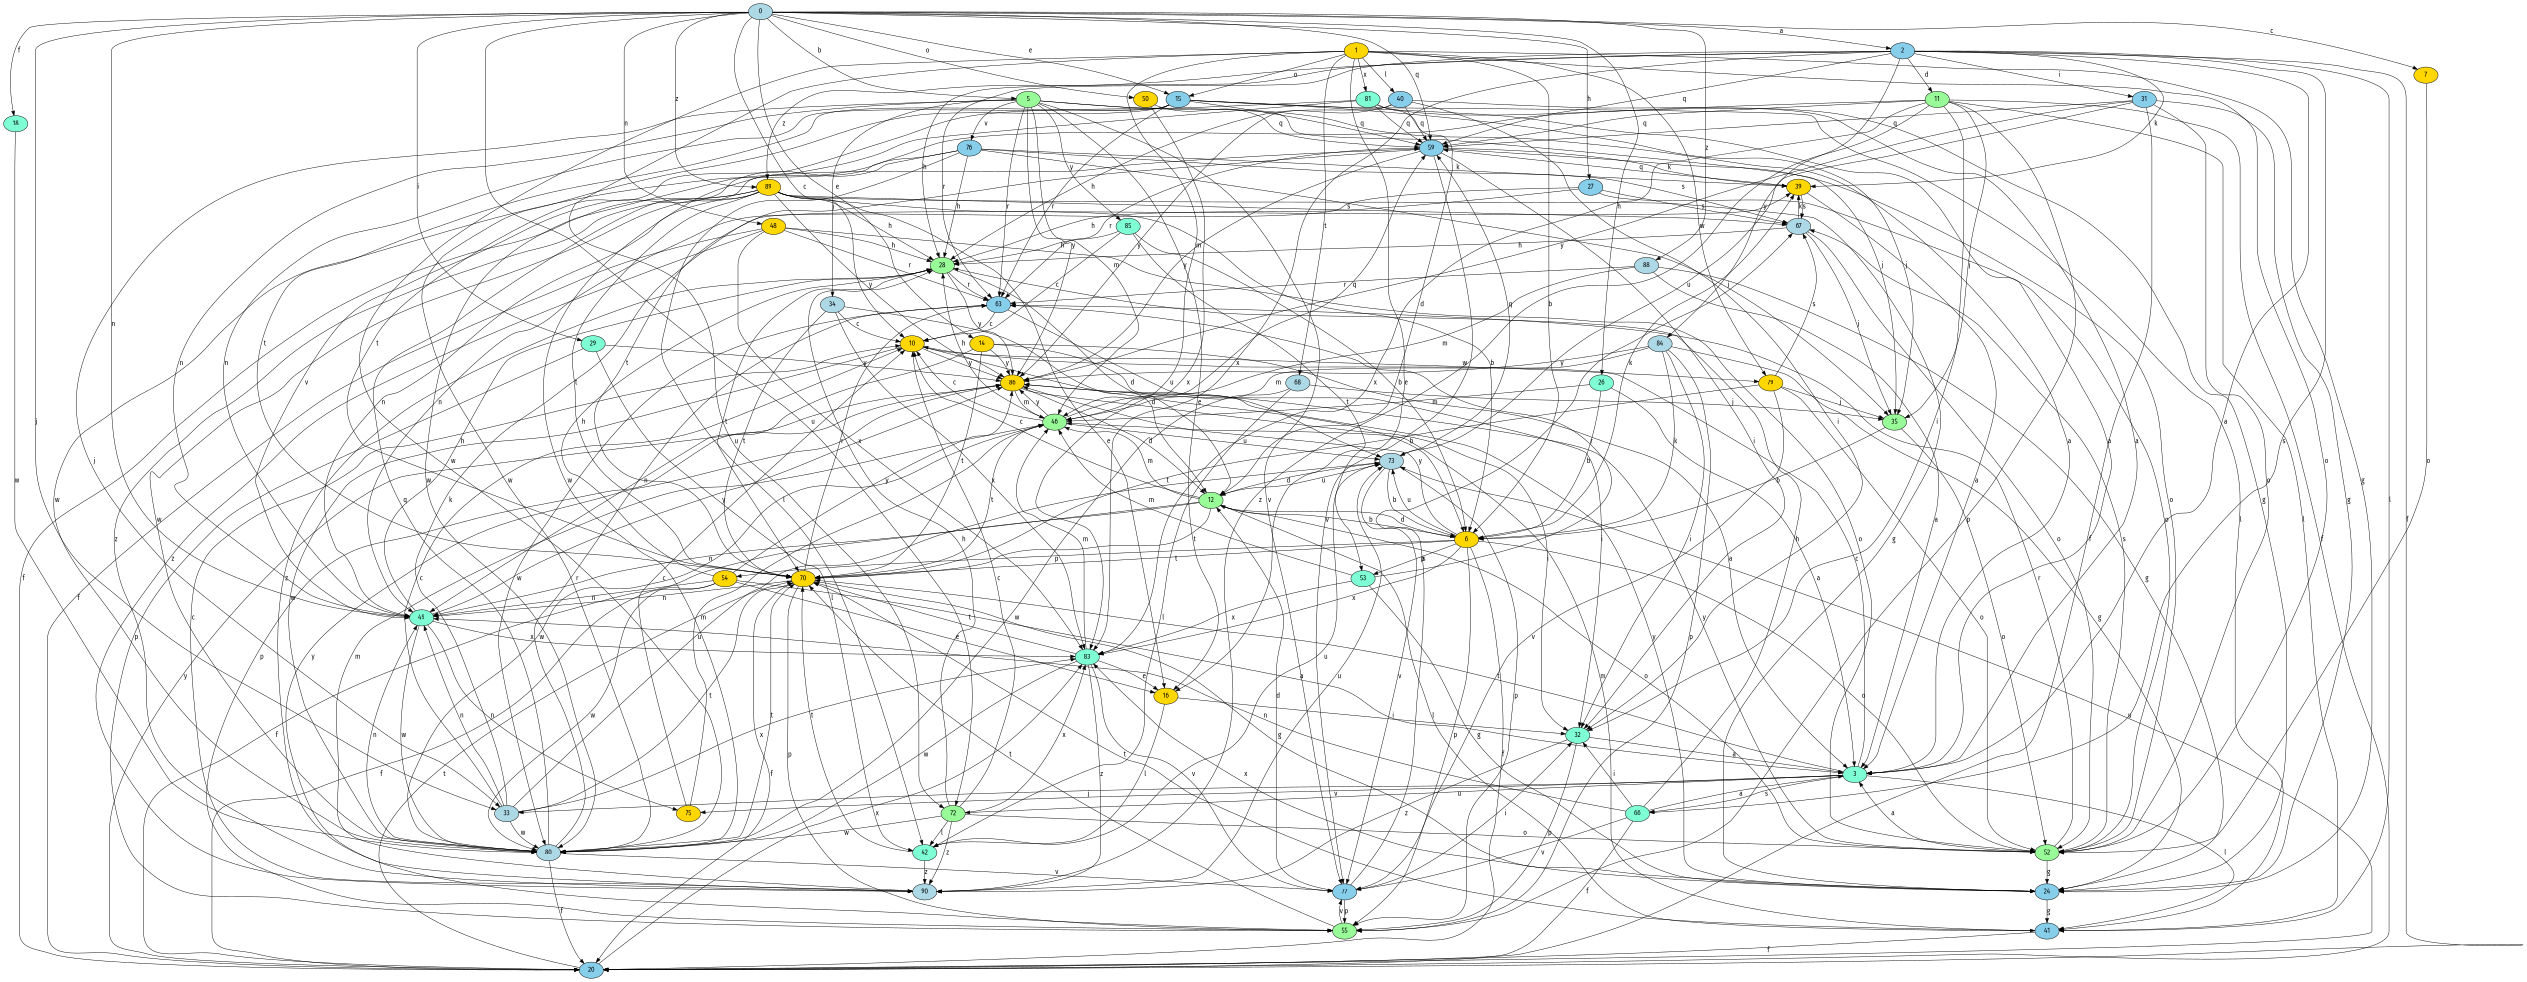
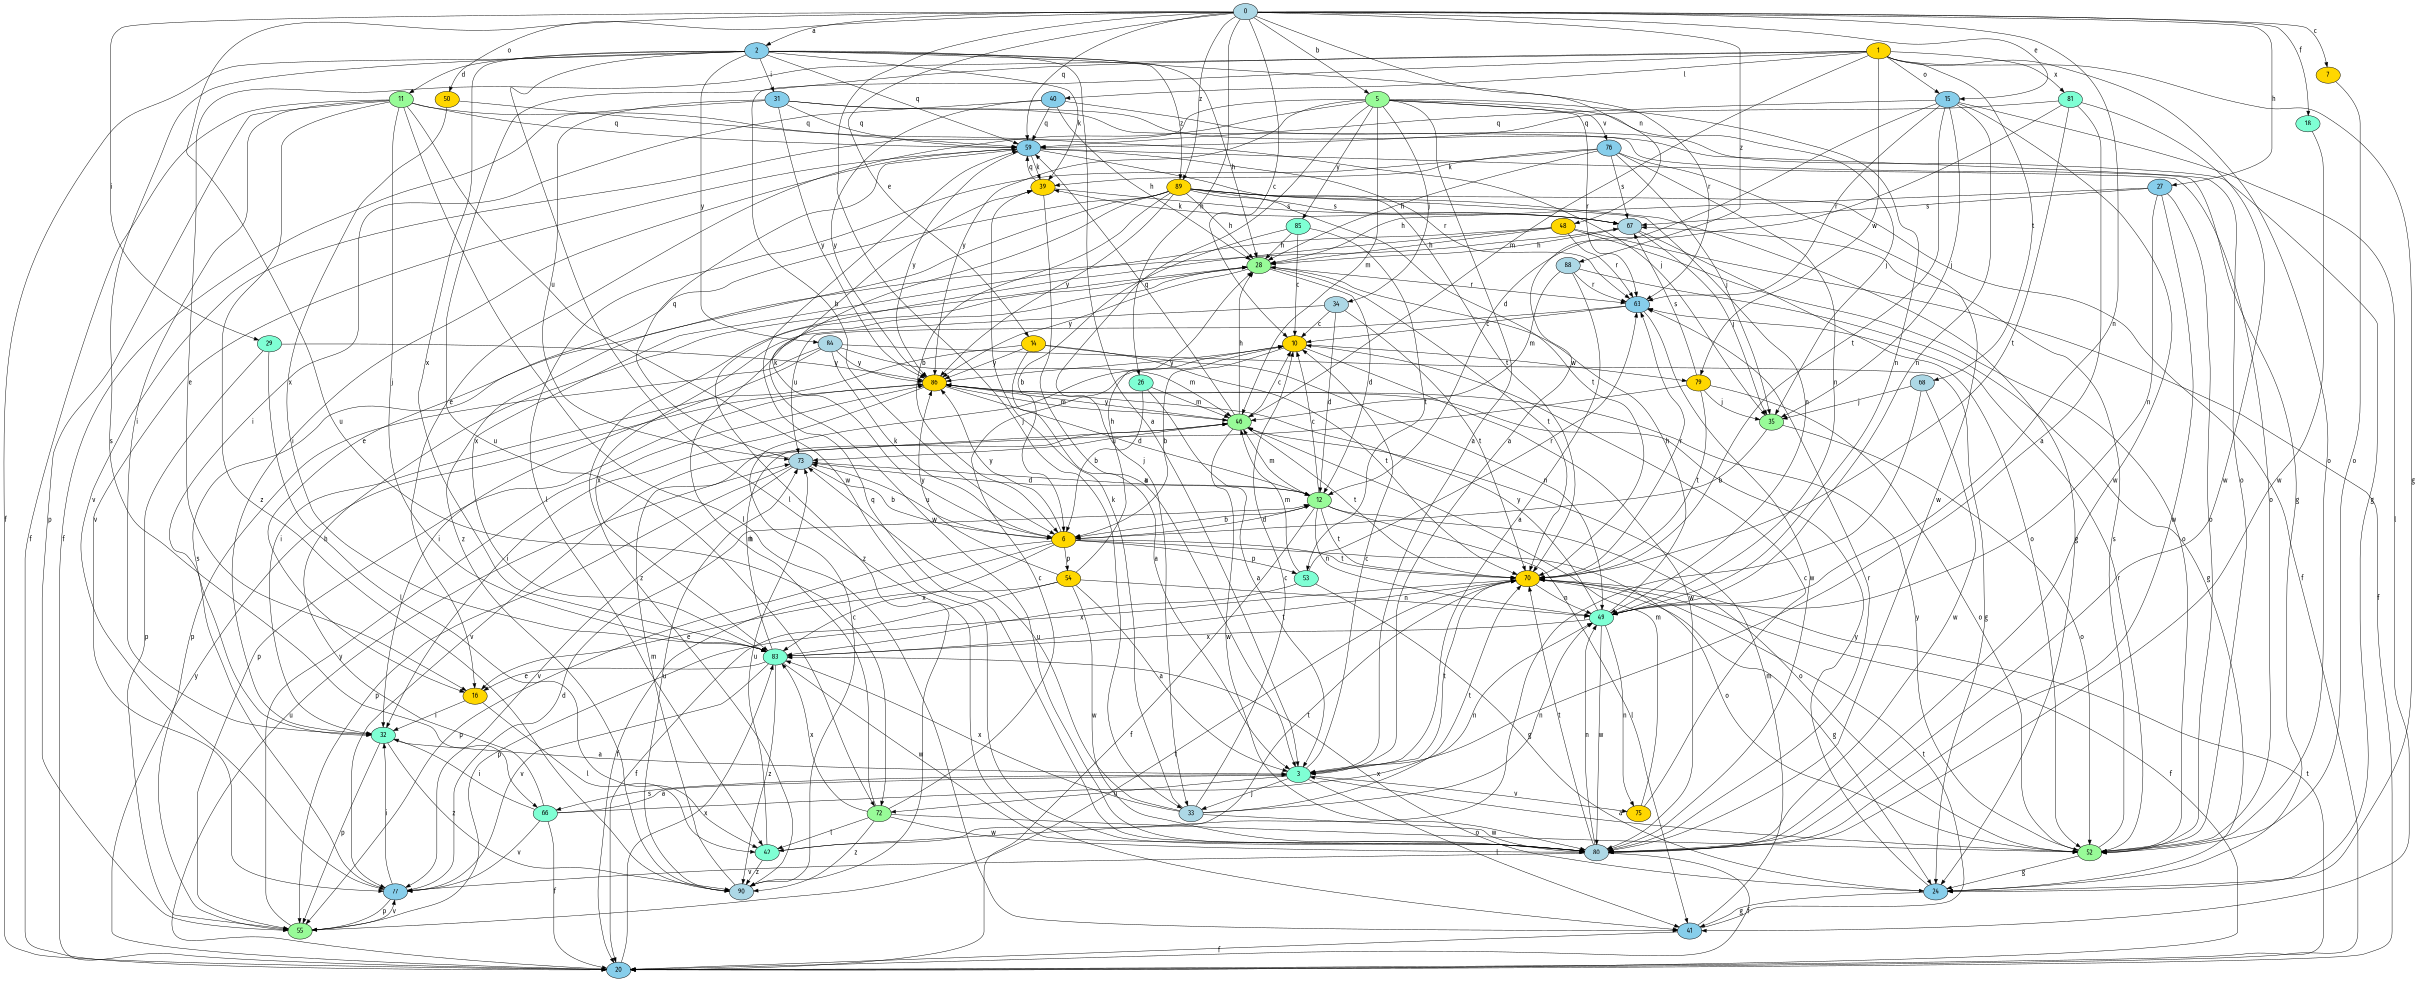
(456, 236) -> (2081, 675)
(307, 383) -> (1836, 383)
(1375, 383) -> (392, 383)
